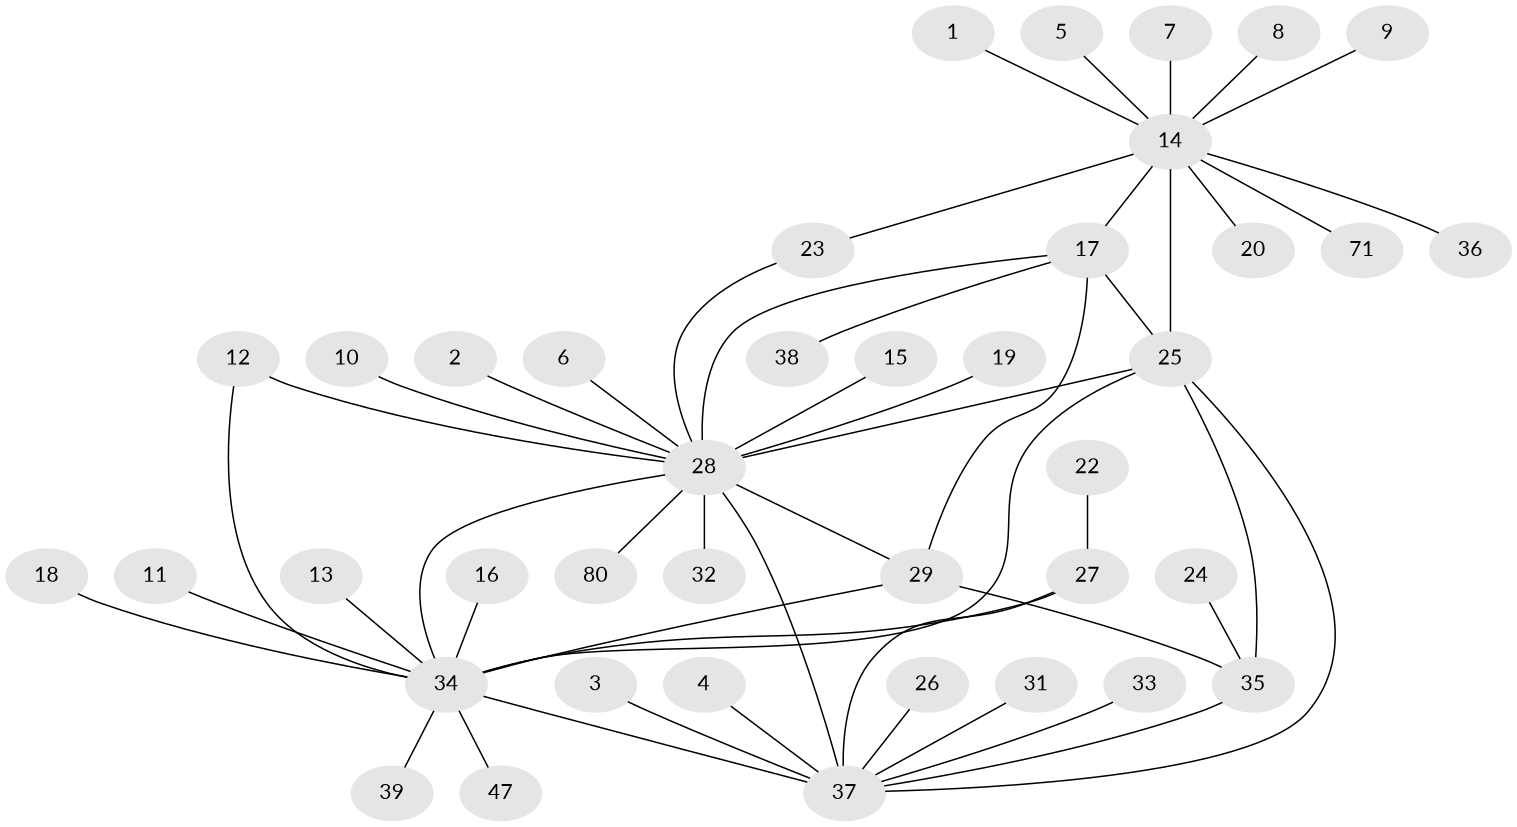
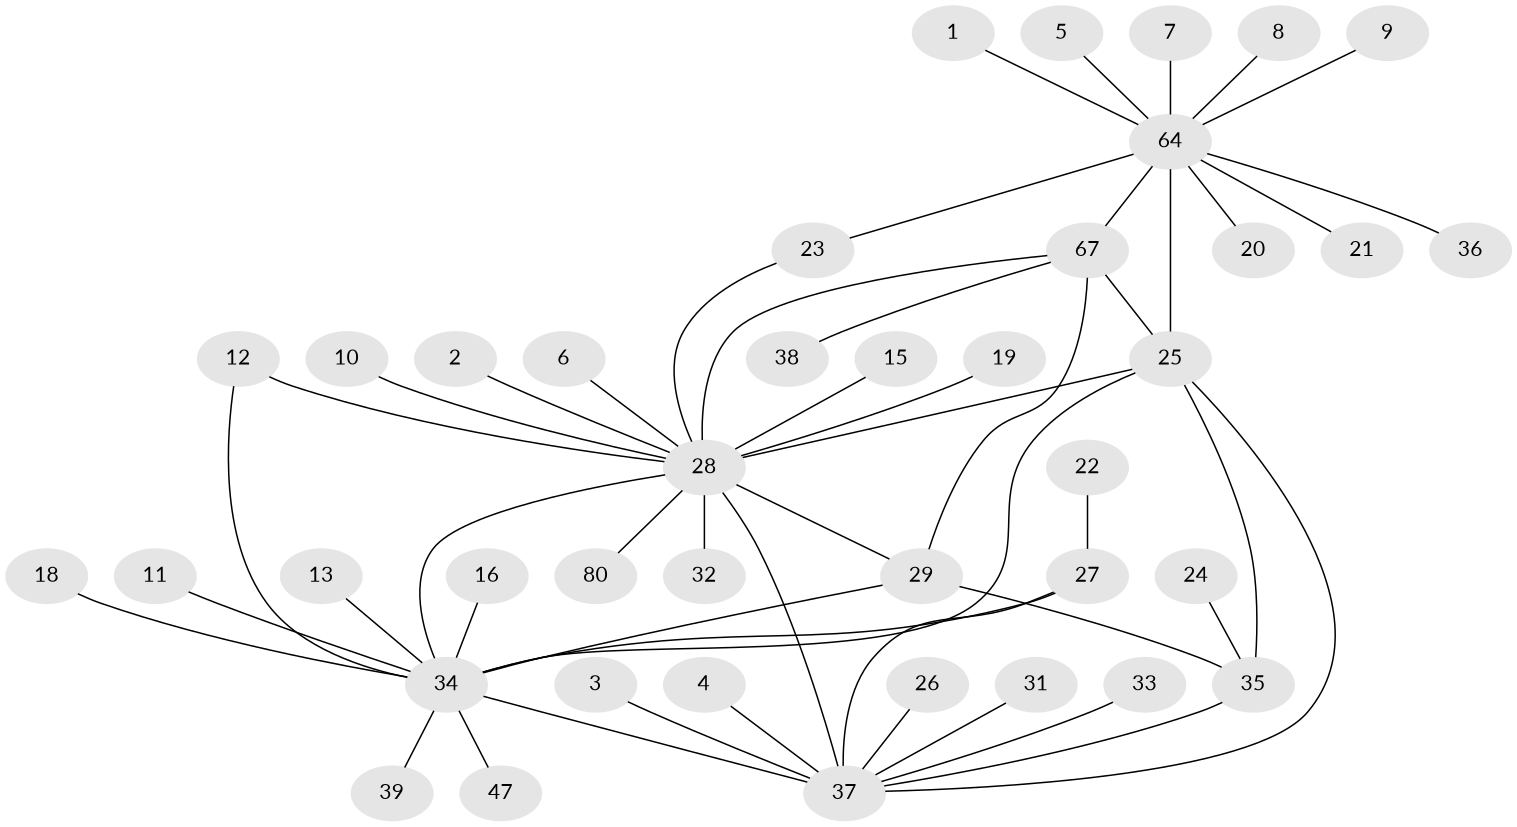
(1170, 142) -> (1170, 142)
(1088, 250) -> (1088, 250)
(1362, 250) -> (1362, 250)
